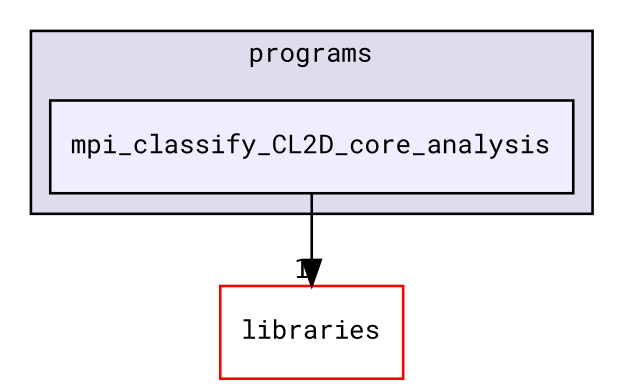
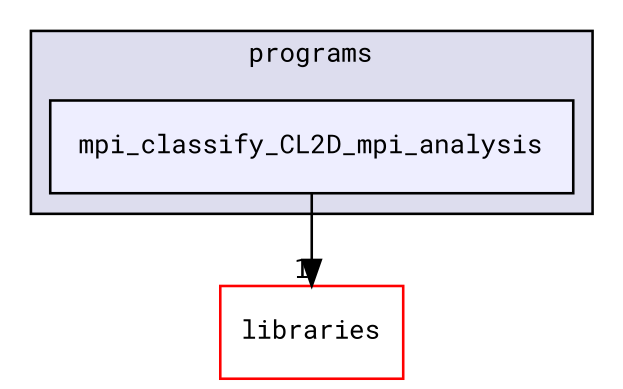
(312, 147) -> (312, 147)
